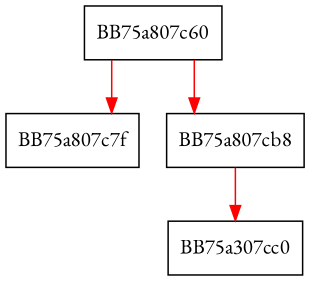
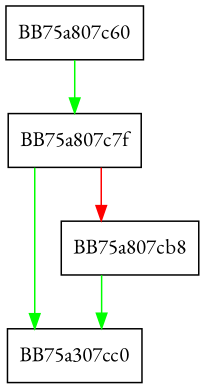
(112, 79) -> (75, 79)
(194, 79) -> (101, 187)
(235, 187) -> (102, 294)
none -> (35, 241)
